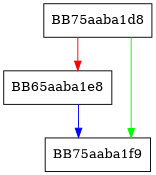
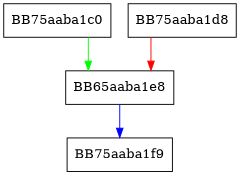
none -> (57, 21)
(131, 83) -> none
